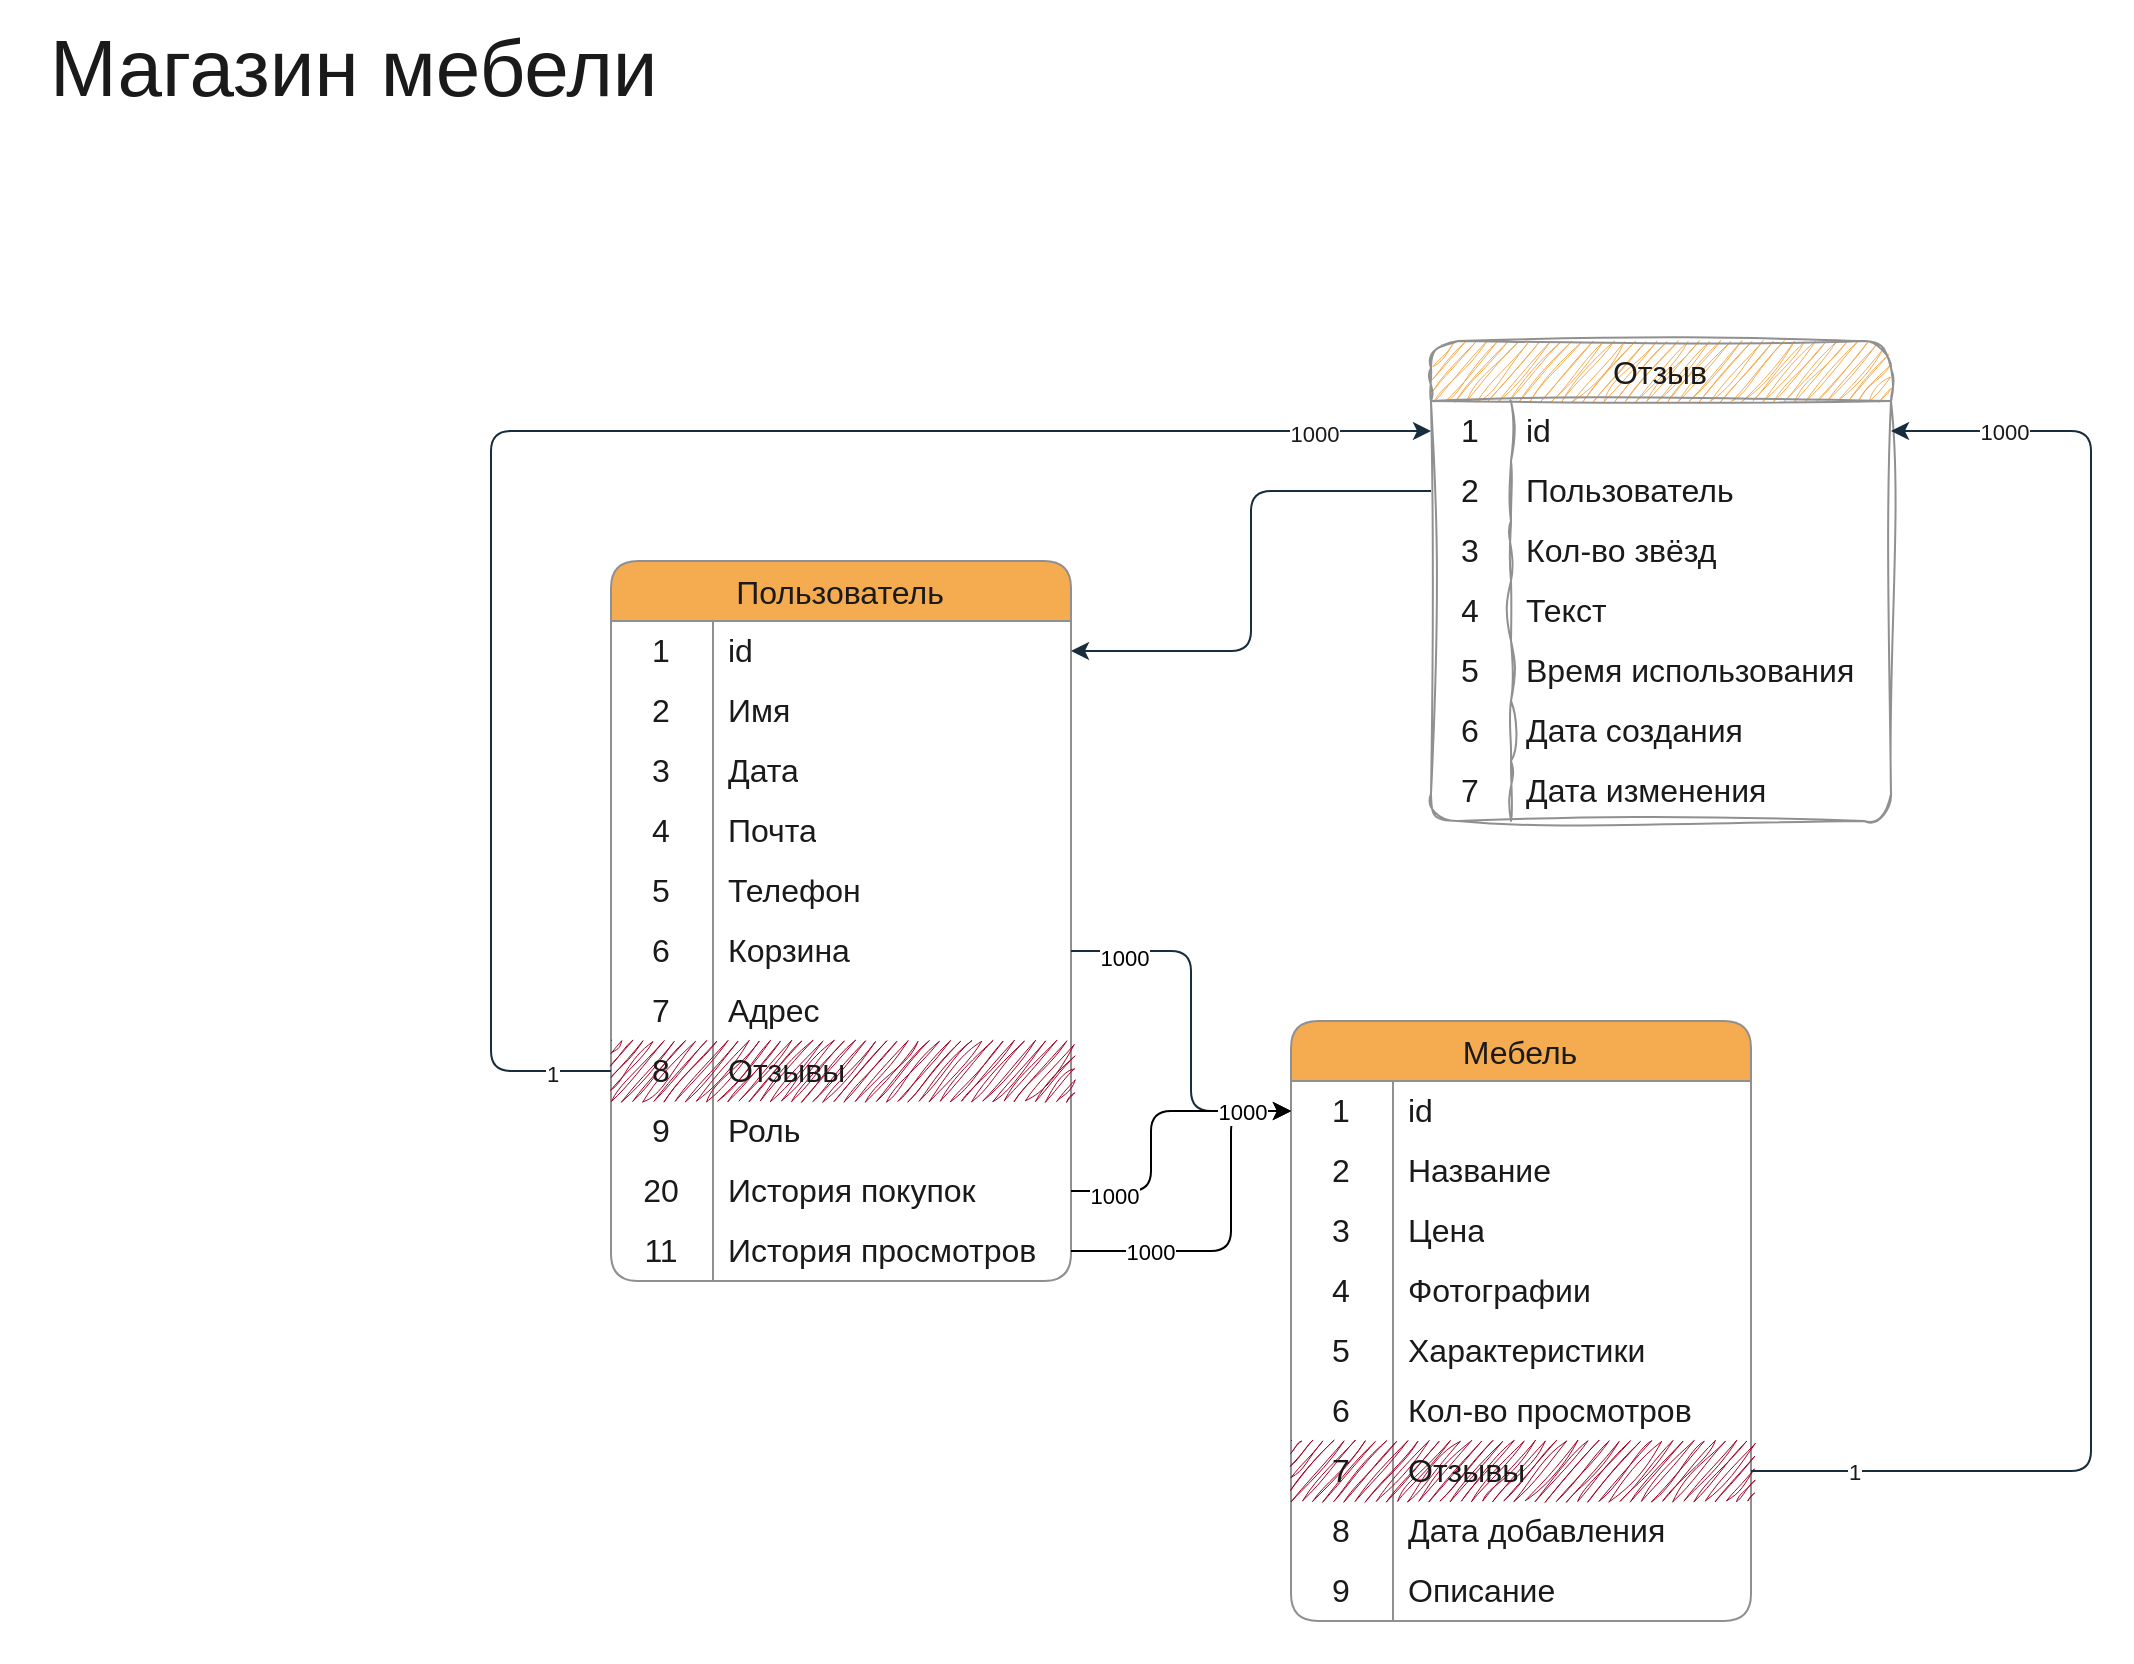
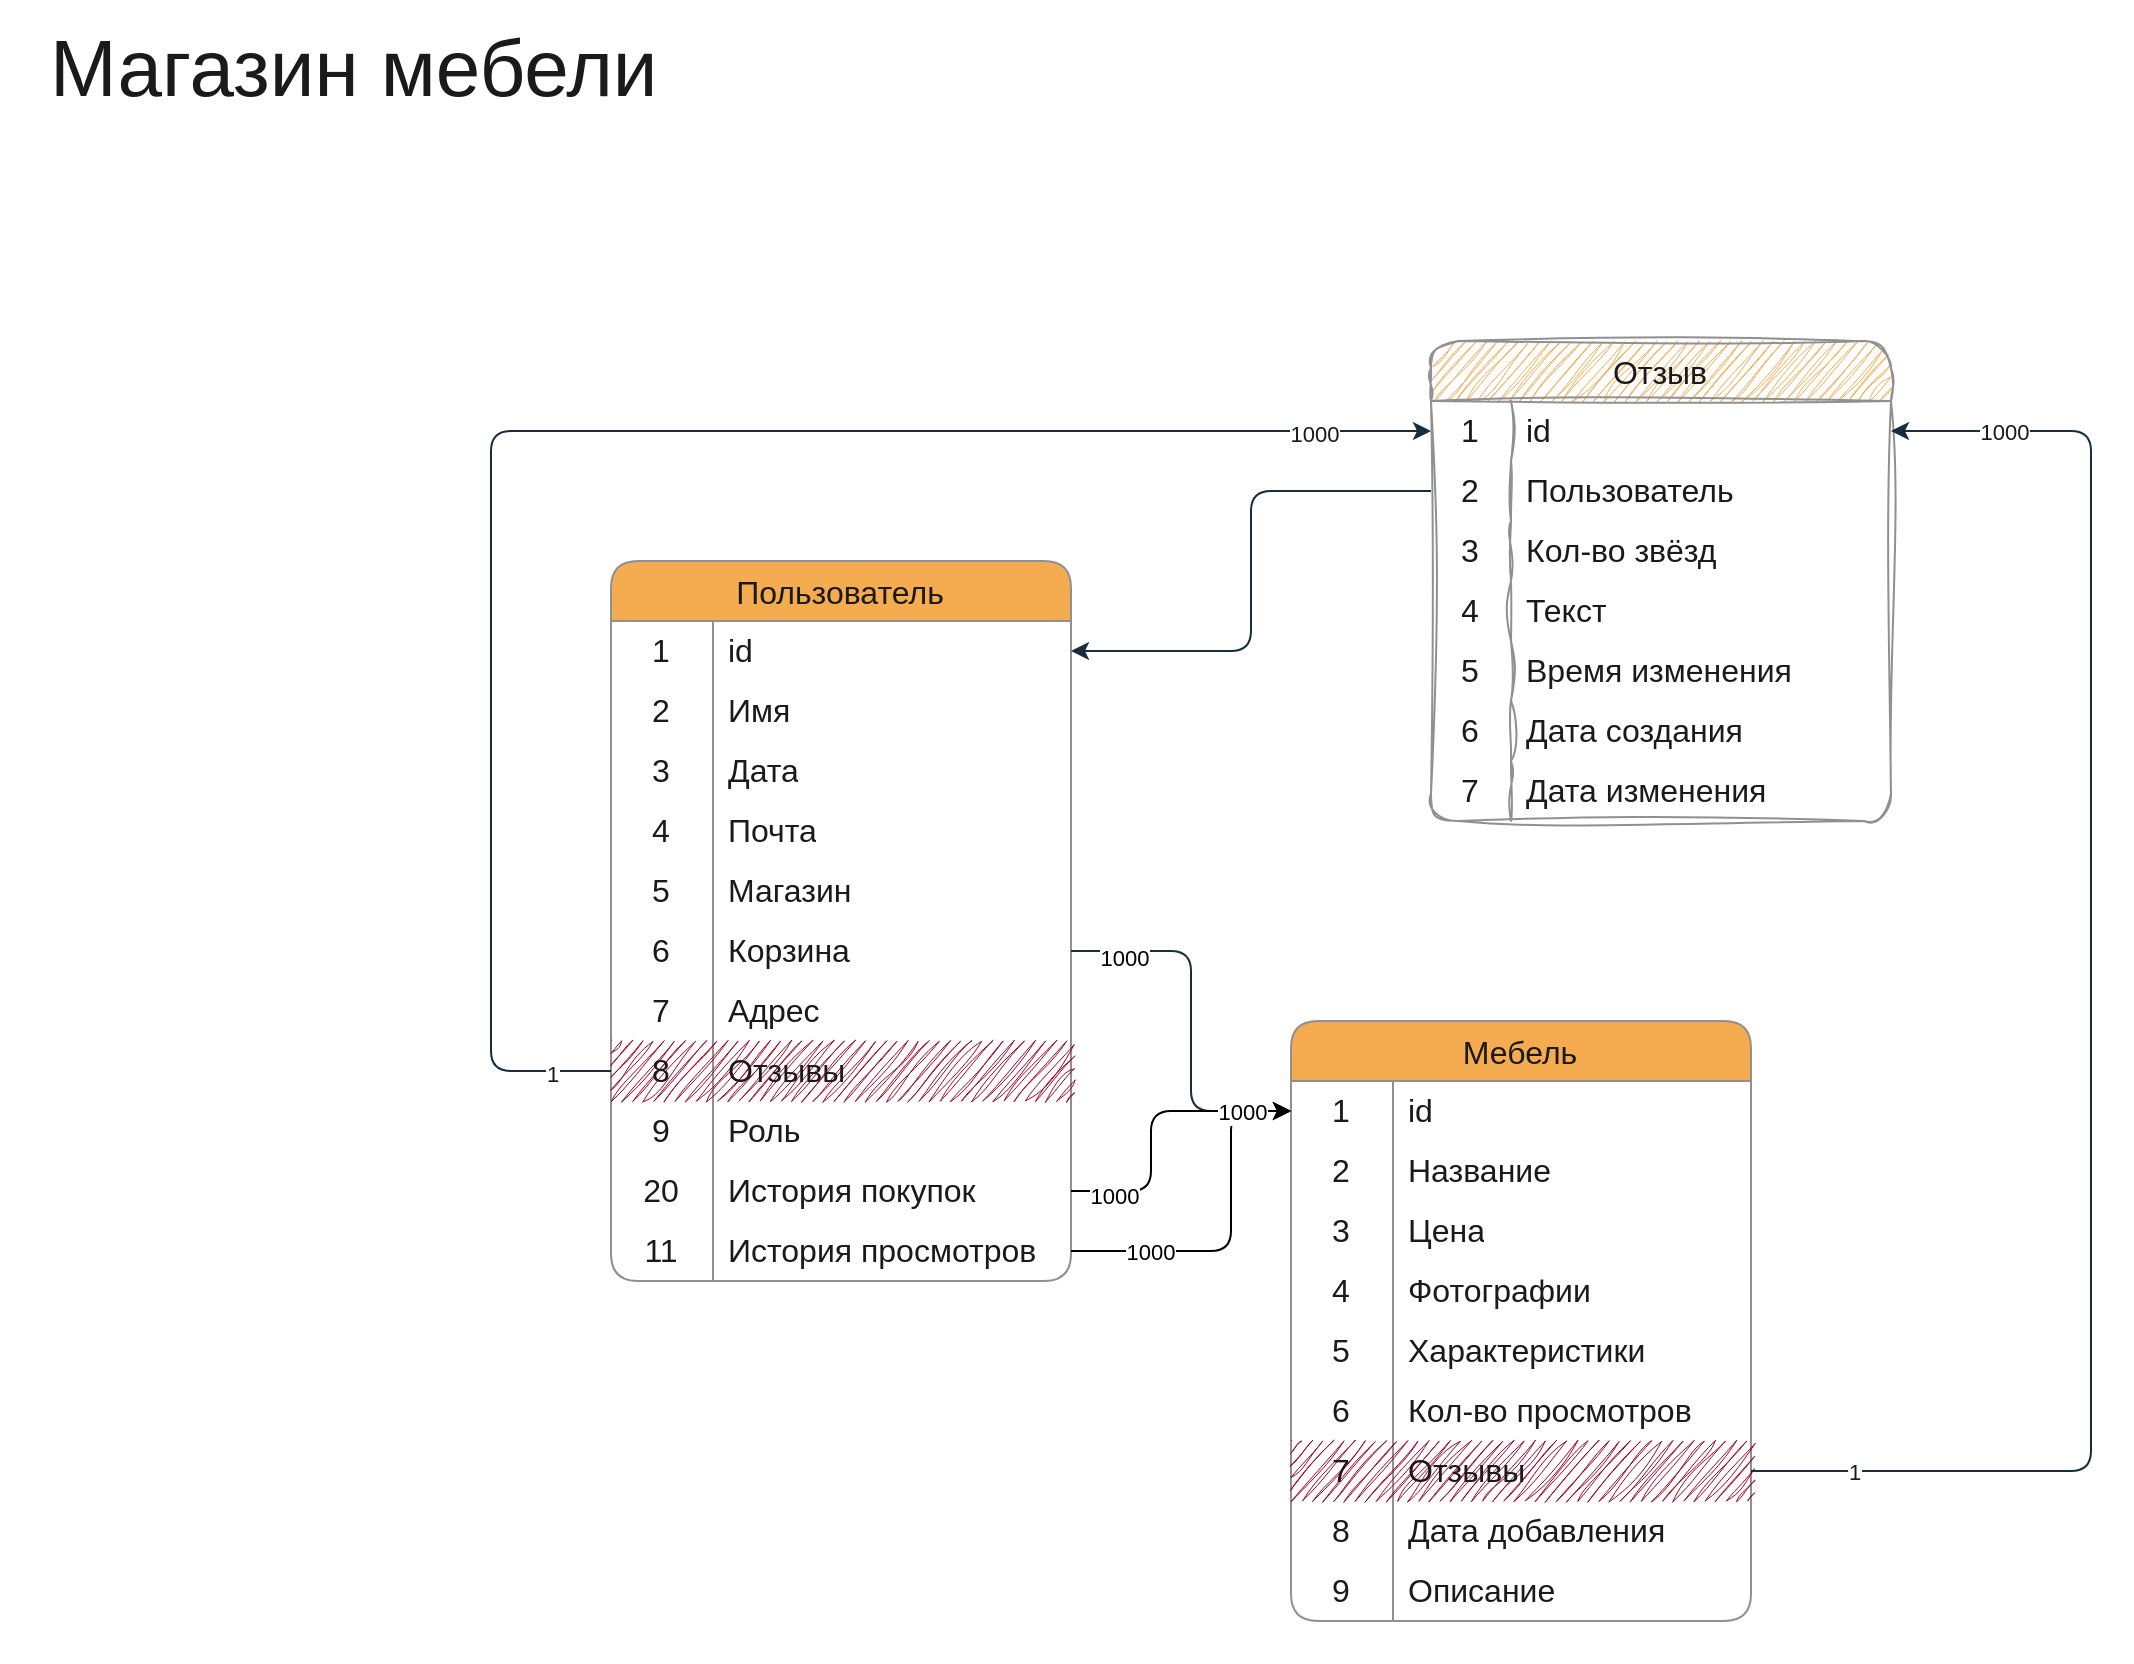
(1693, 671) -> (1657, 671)
(792, 891) -> (792, 891)
